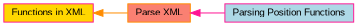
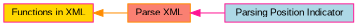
(289, 13) -> (289, 13)
